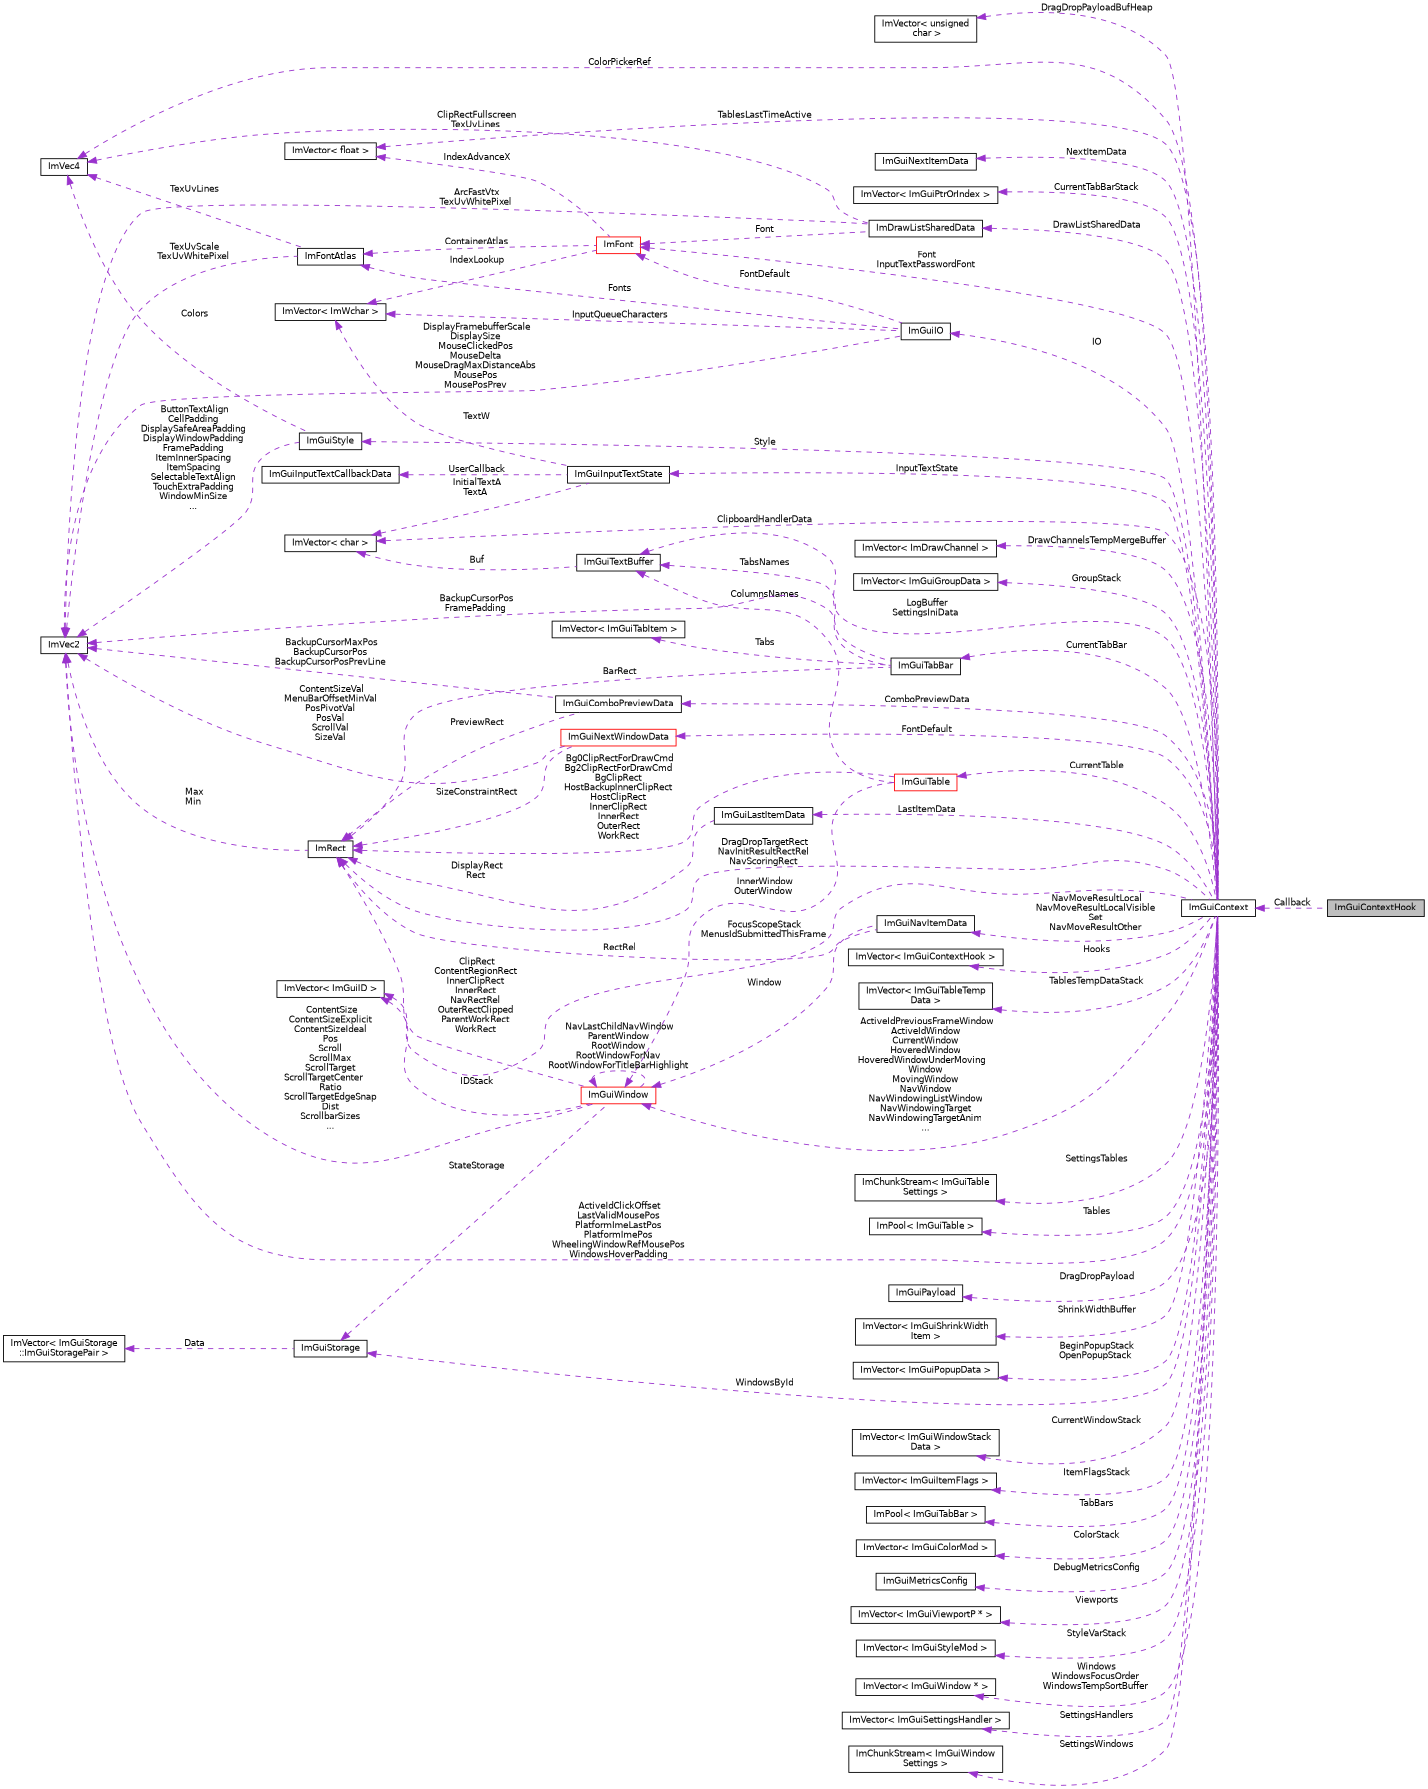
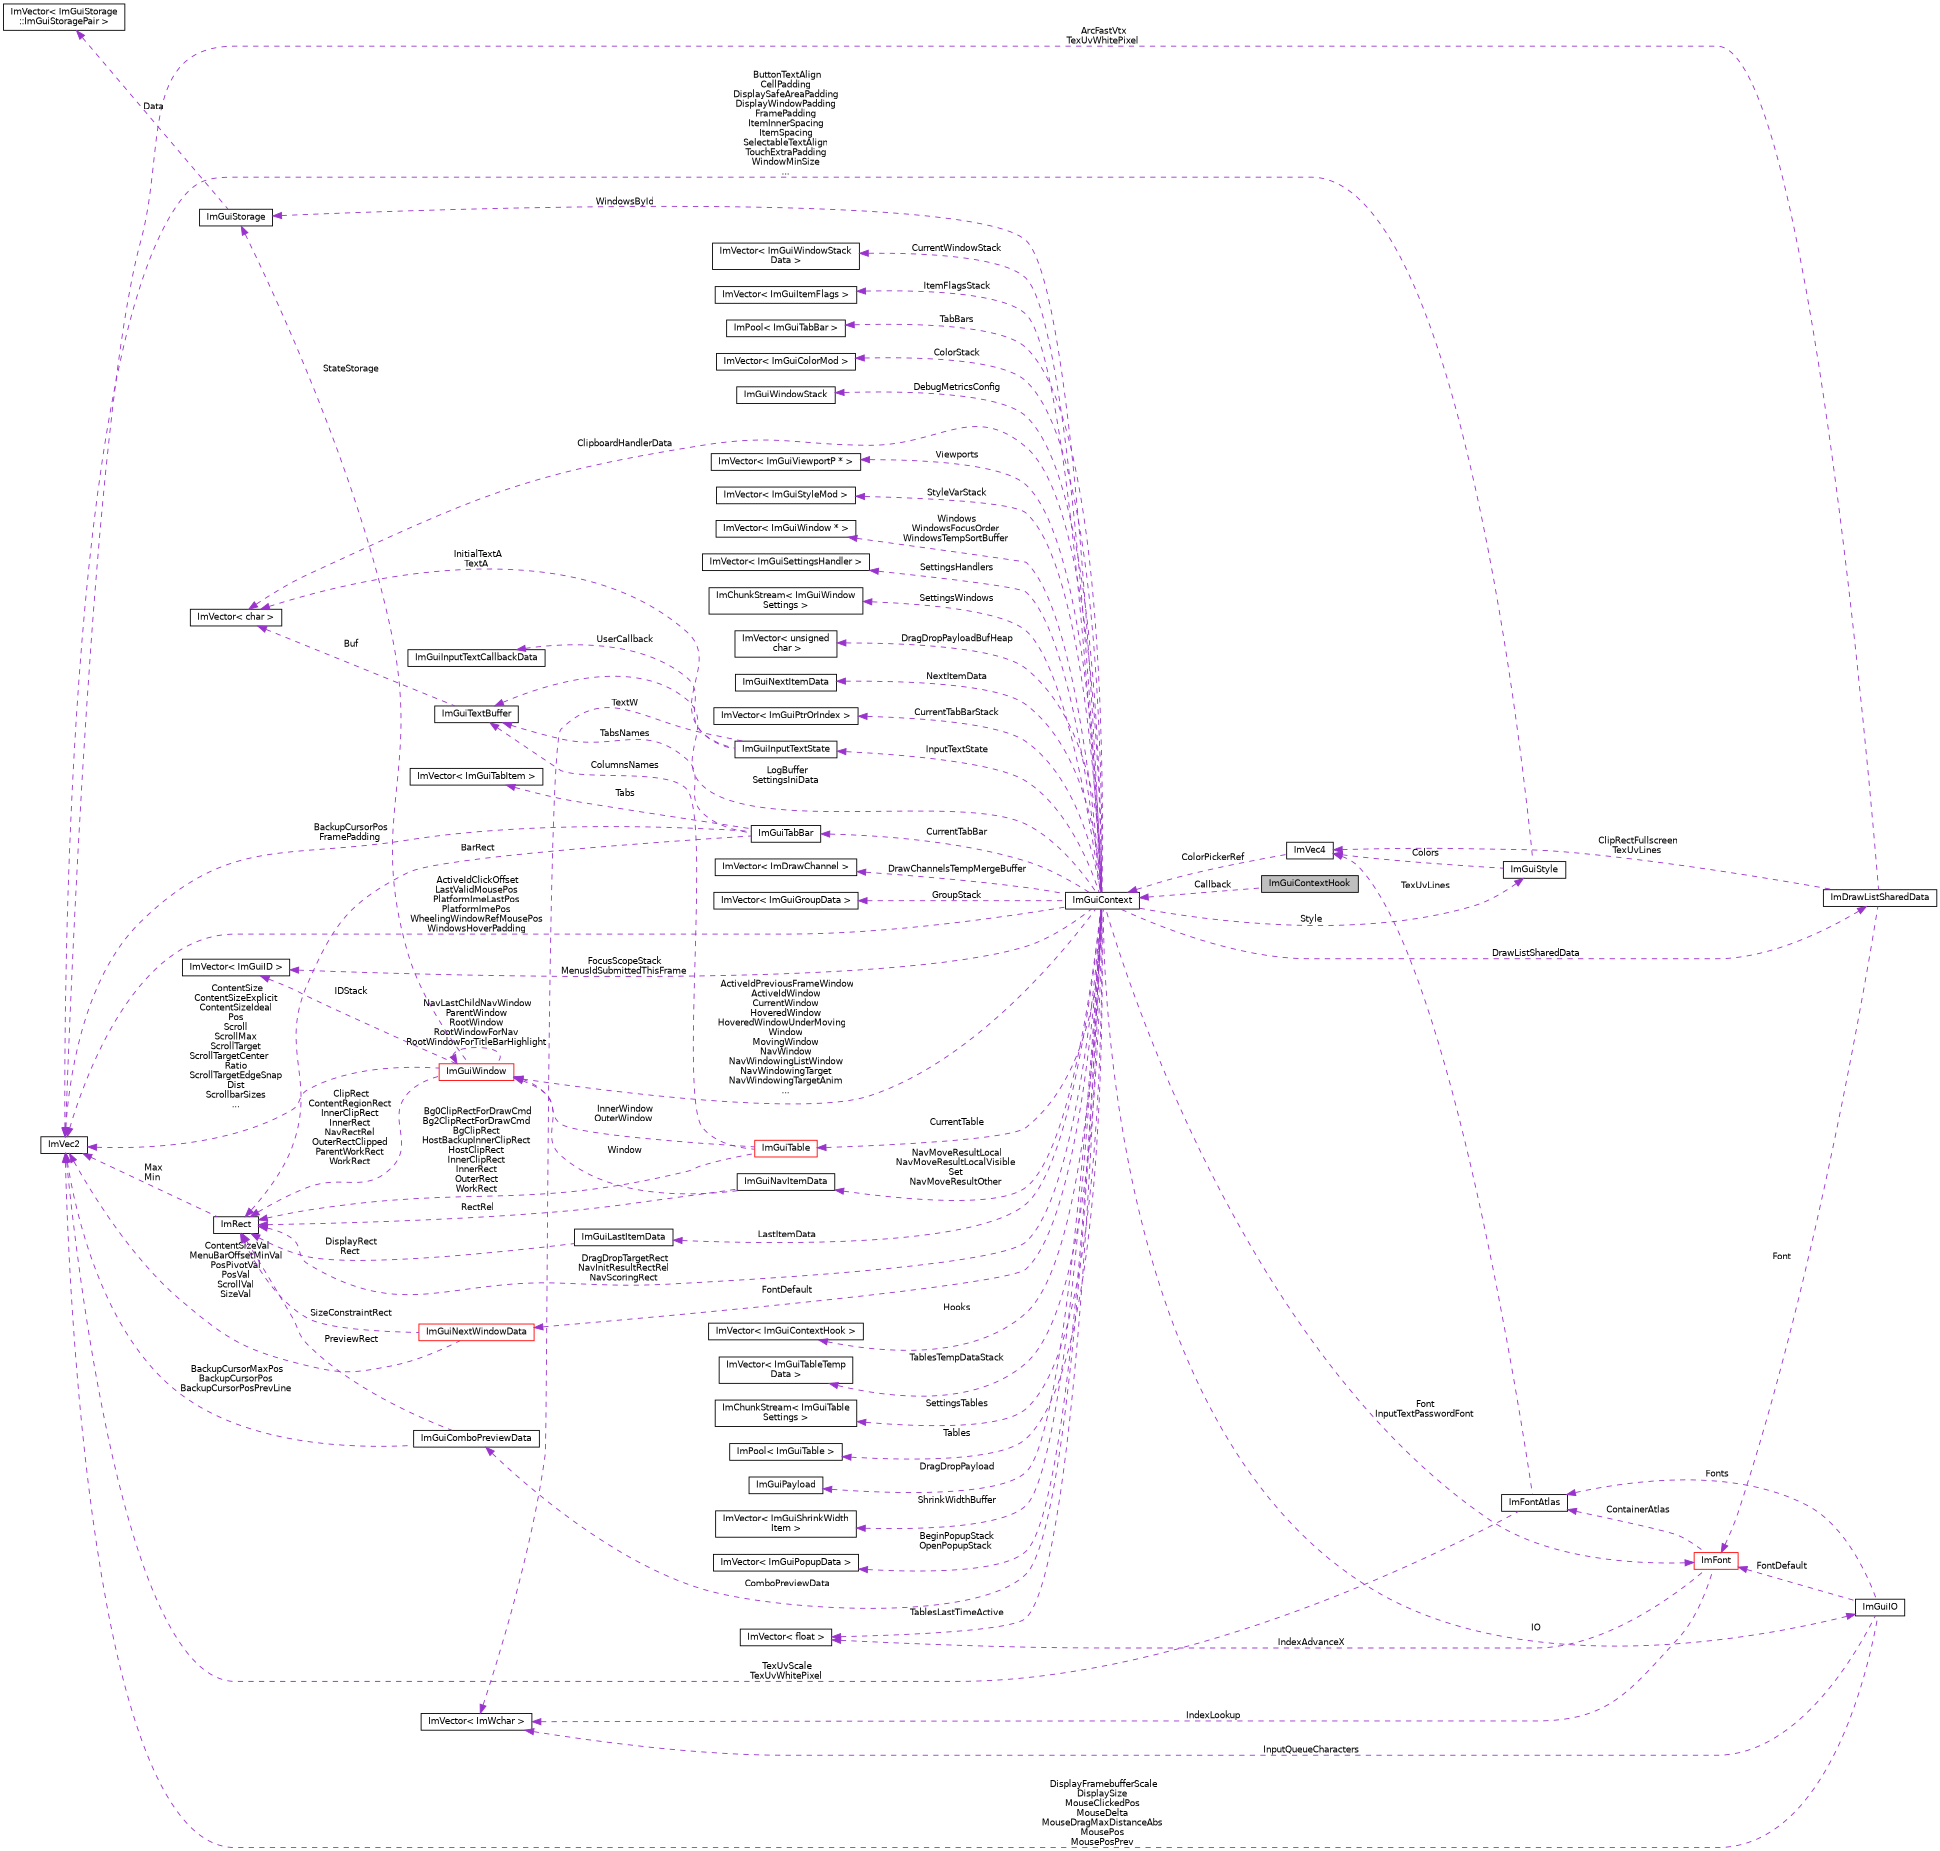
(1018, 63) -> (1211, 869)
(926, 1582) -> (786, 395)
